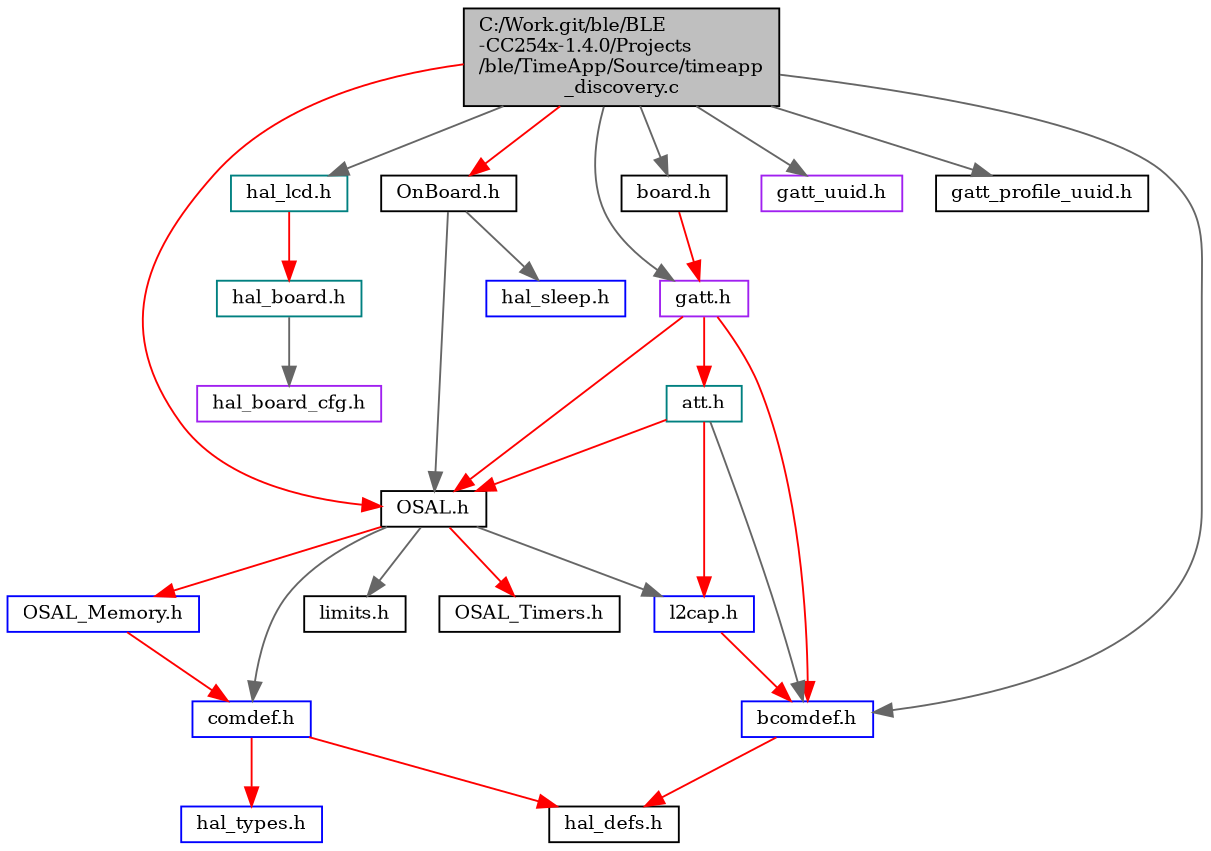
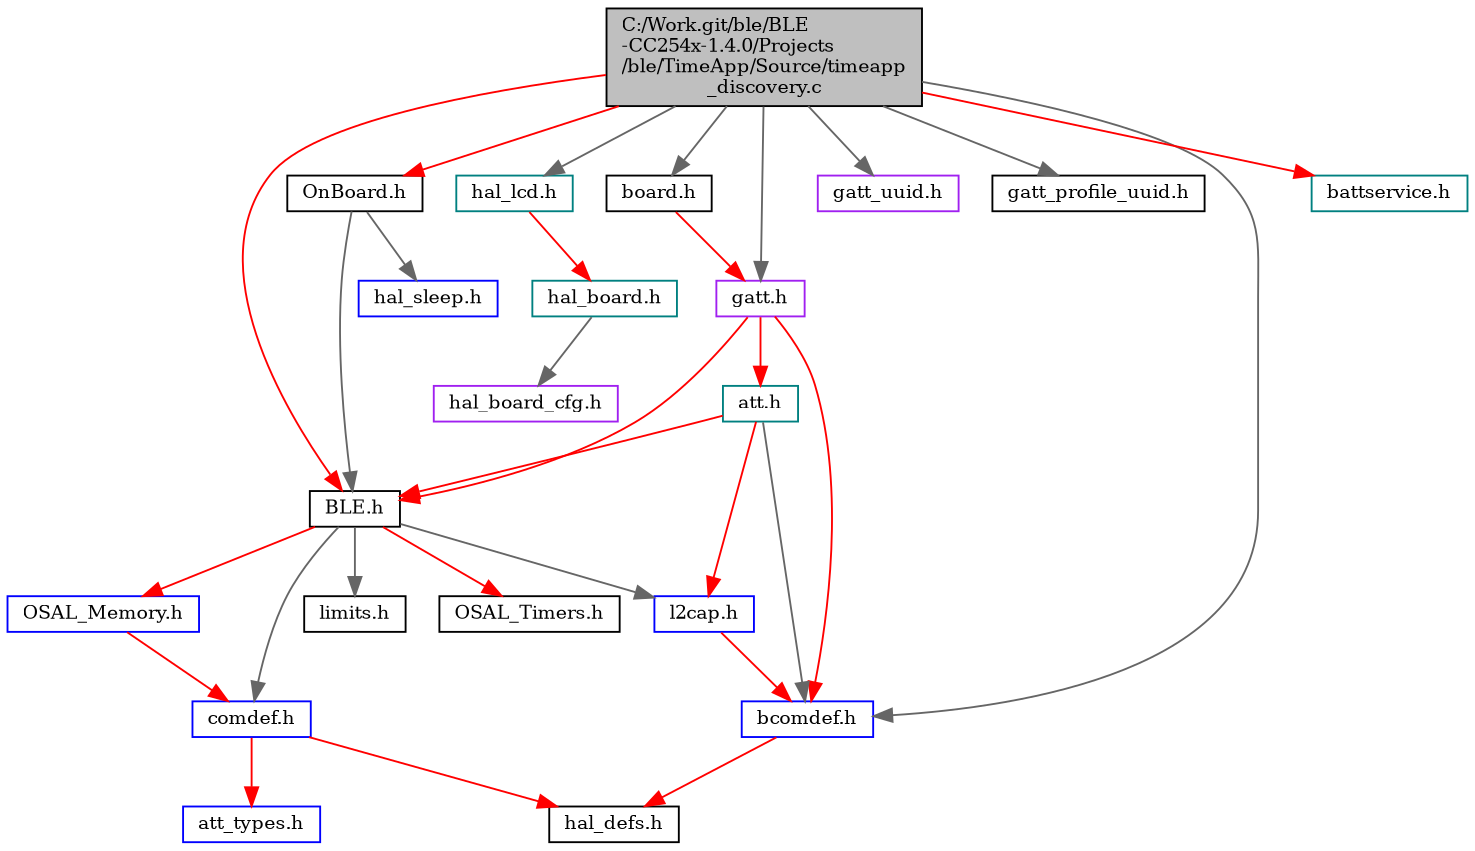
none -> (1390, 193)
(434, 509) -> (355, 509)
(252, 824) -> (252, 824)
